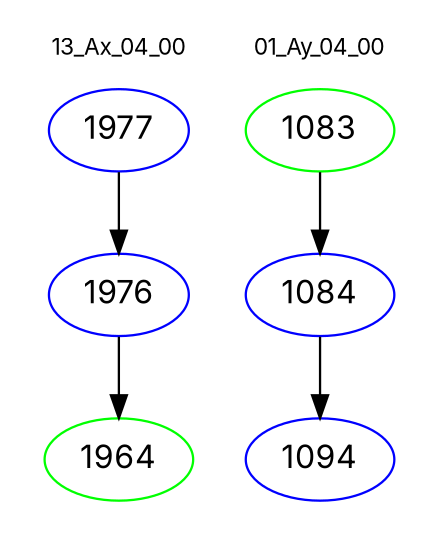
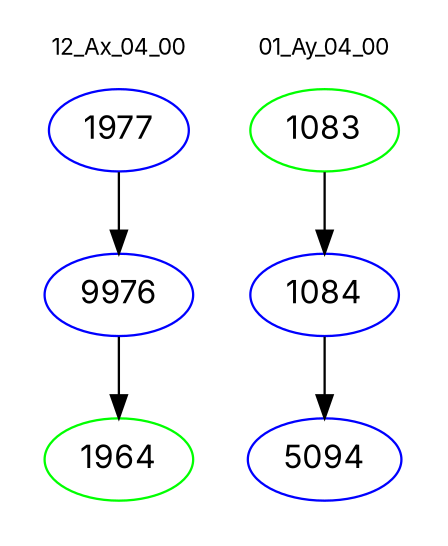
(119, 49) -> (119, 49)
(119, 295) -> (119, 295)
(320, 460) -> (325, 460)
